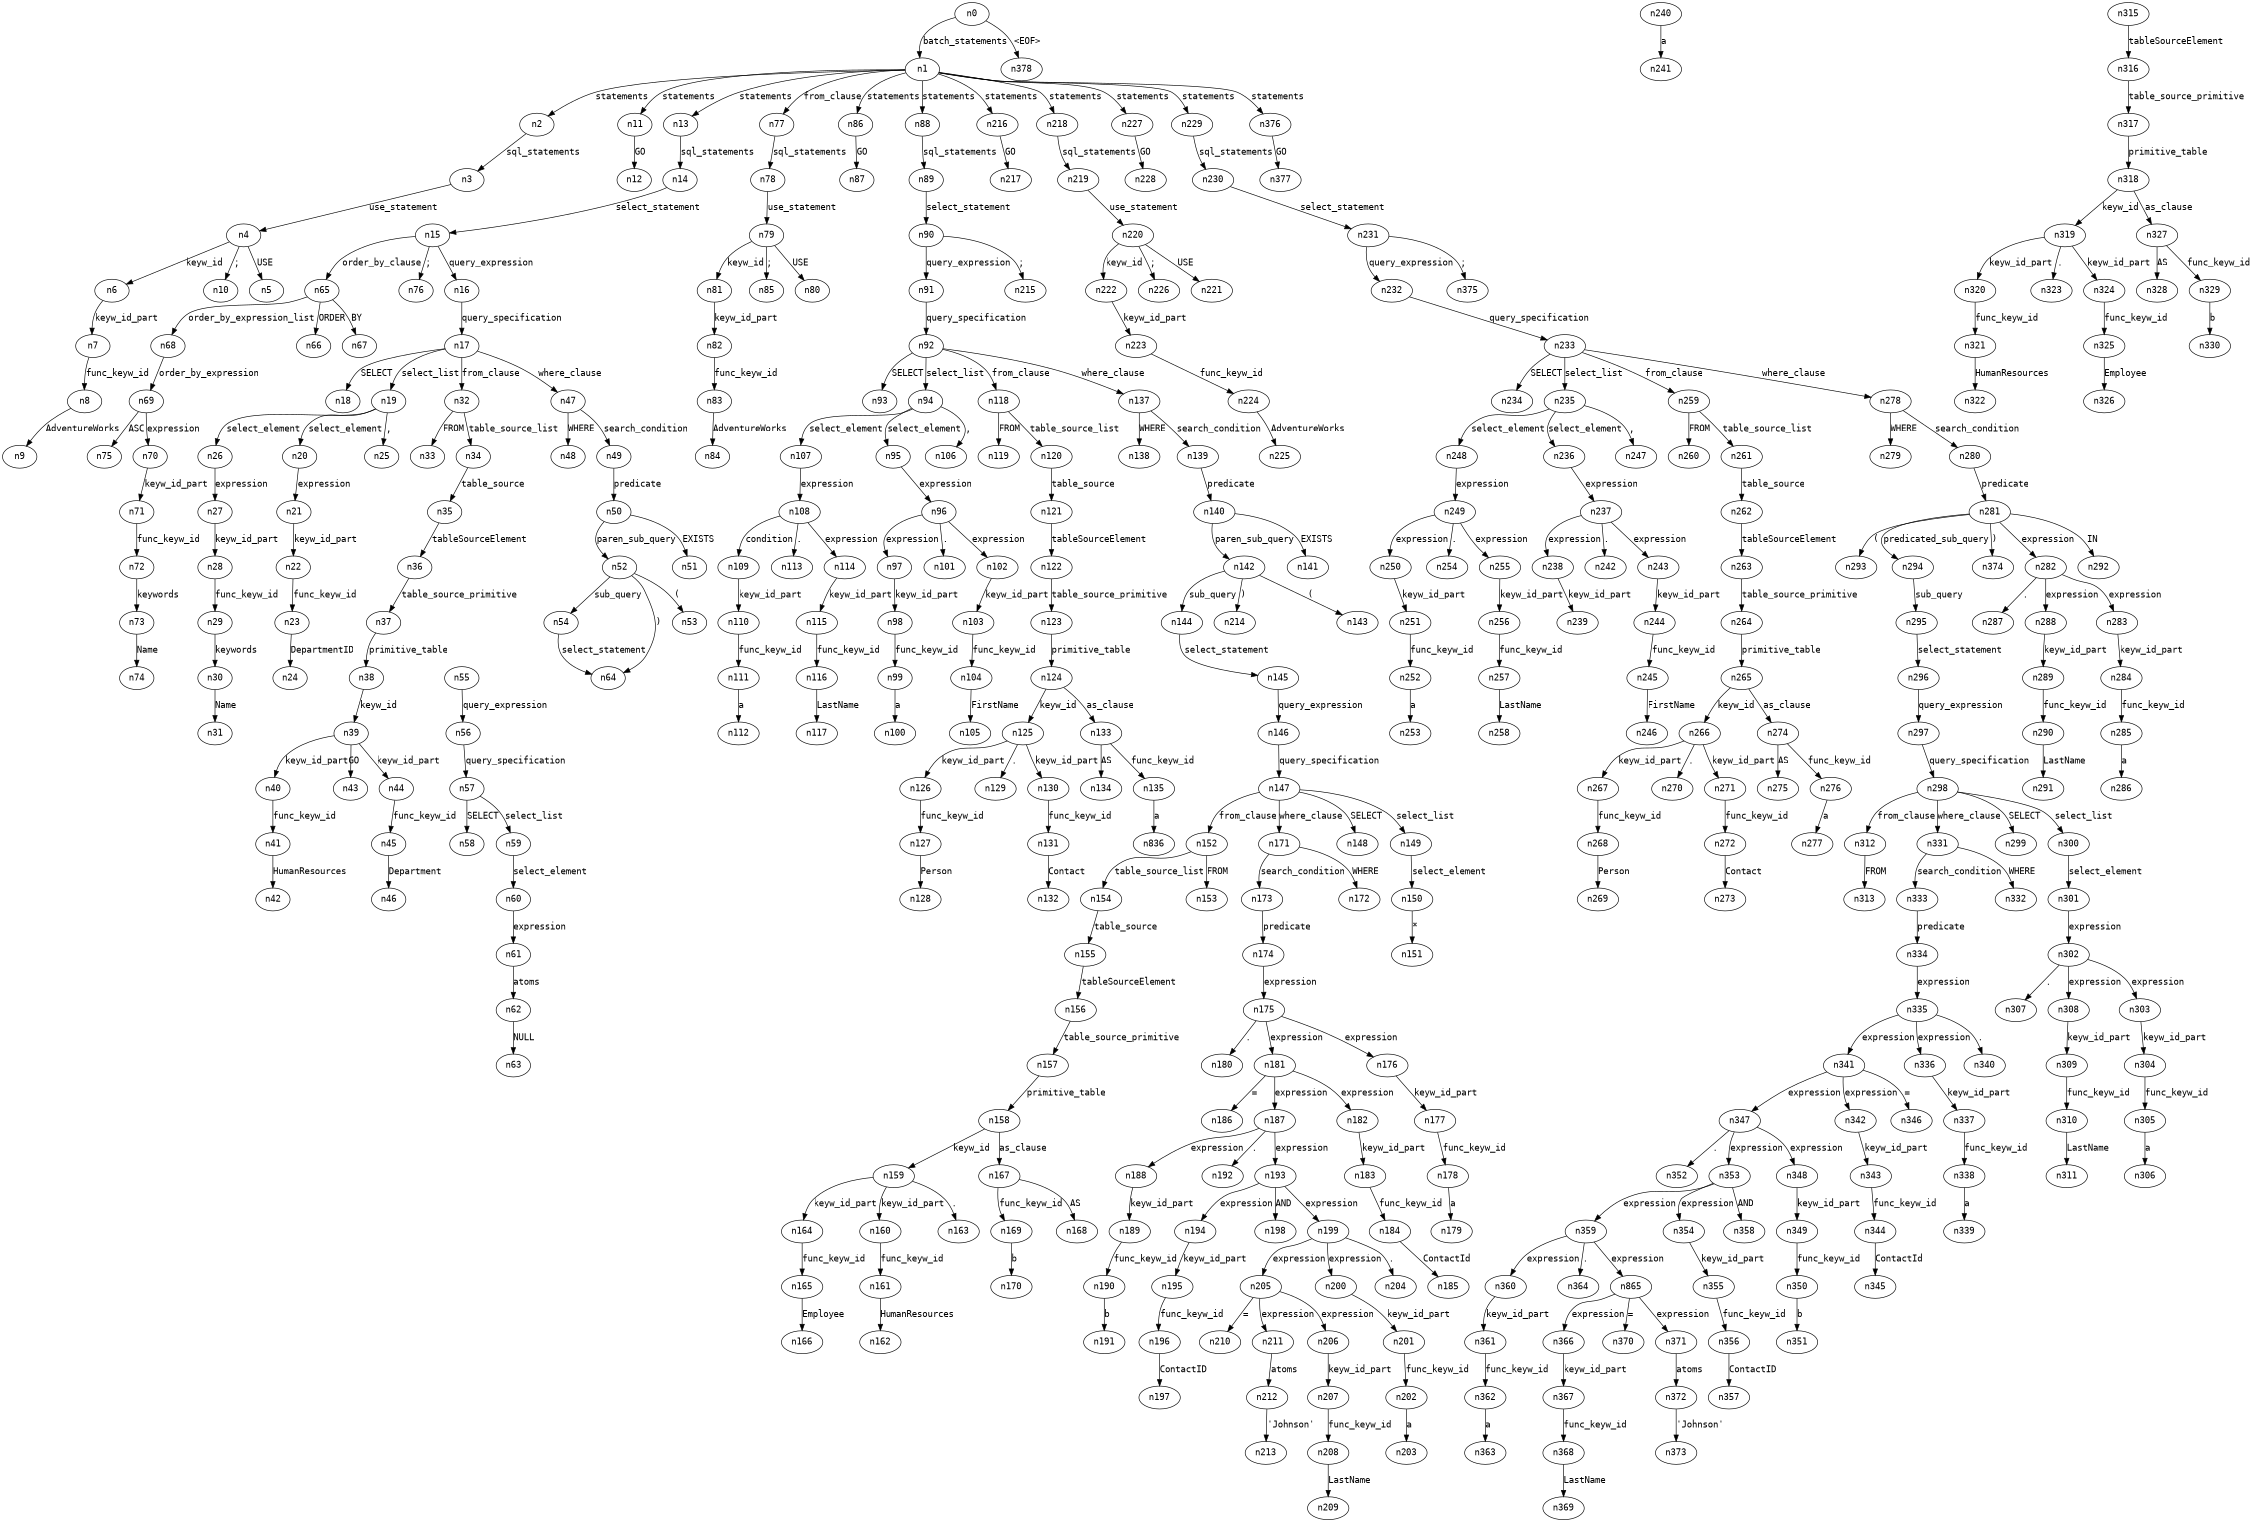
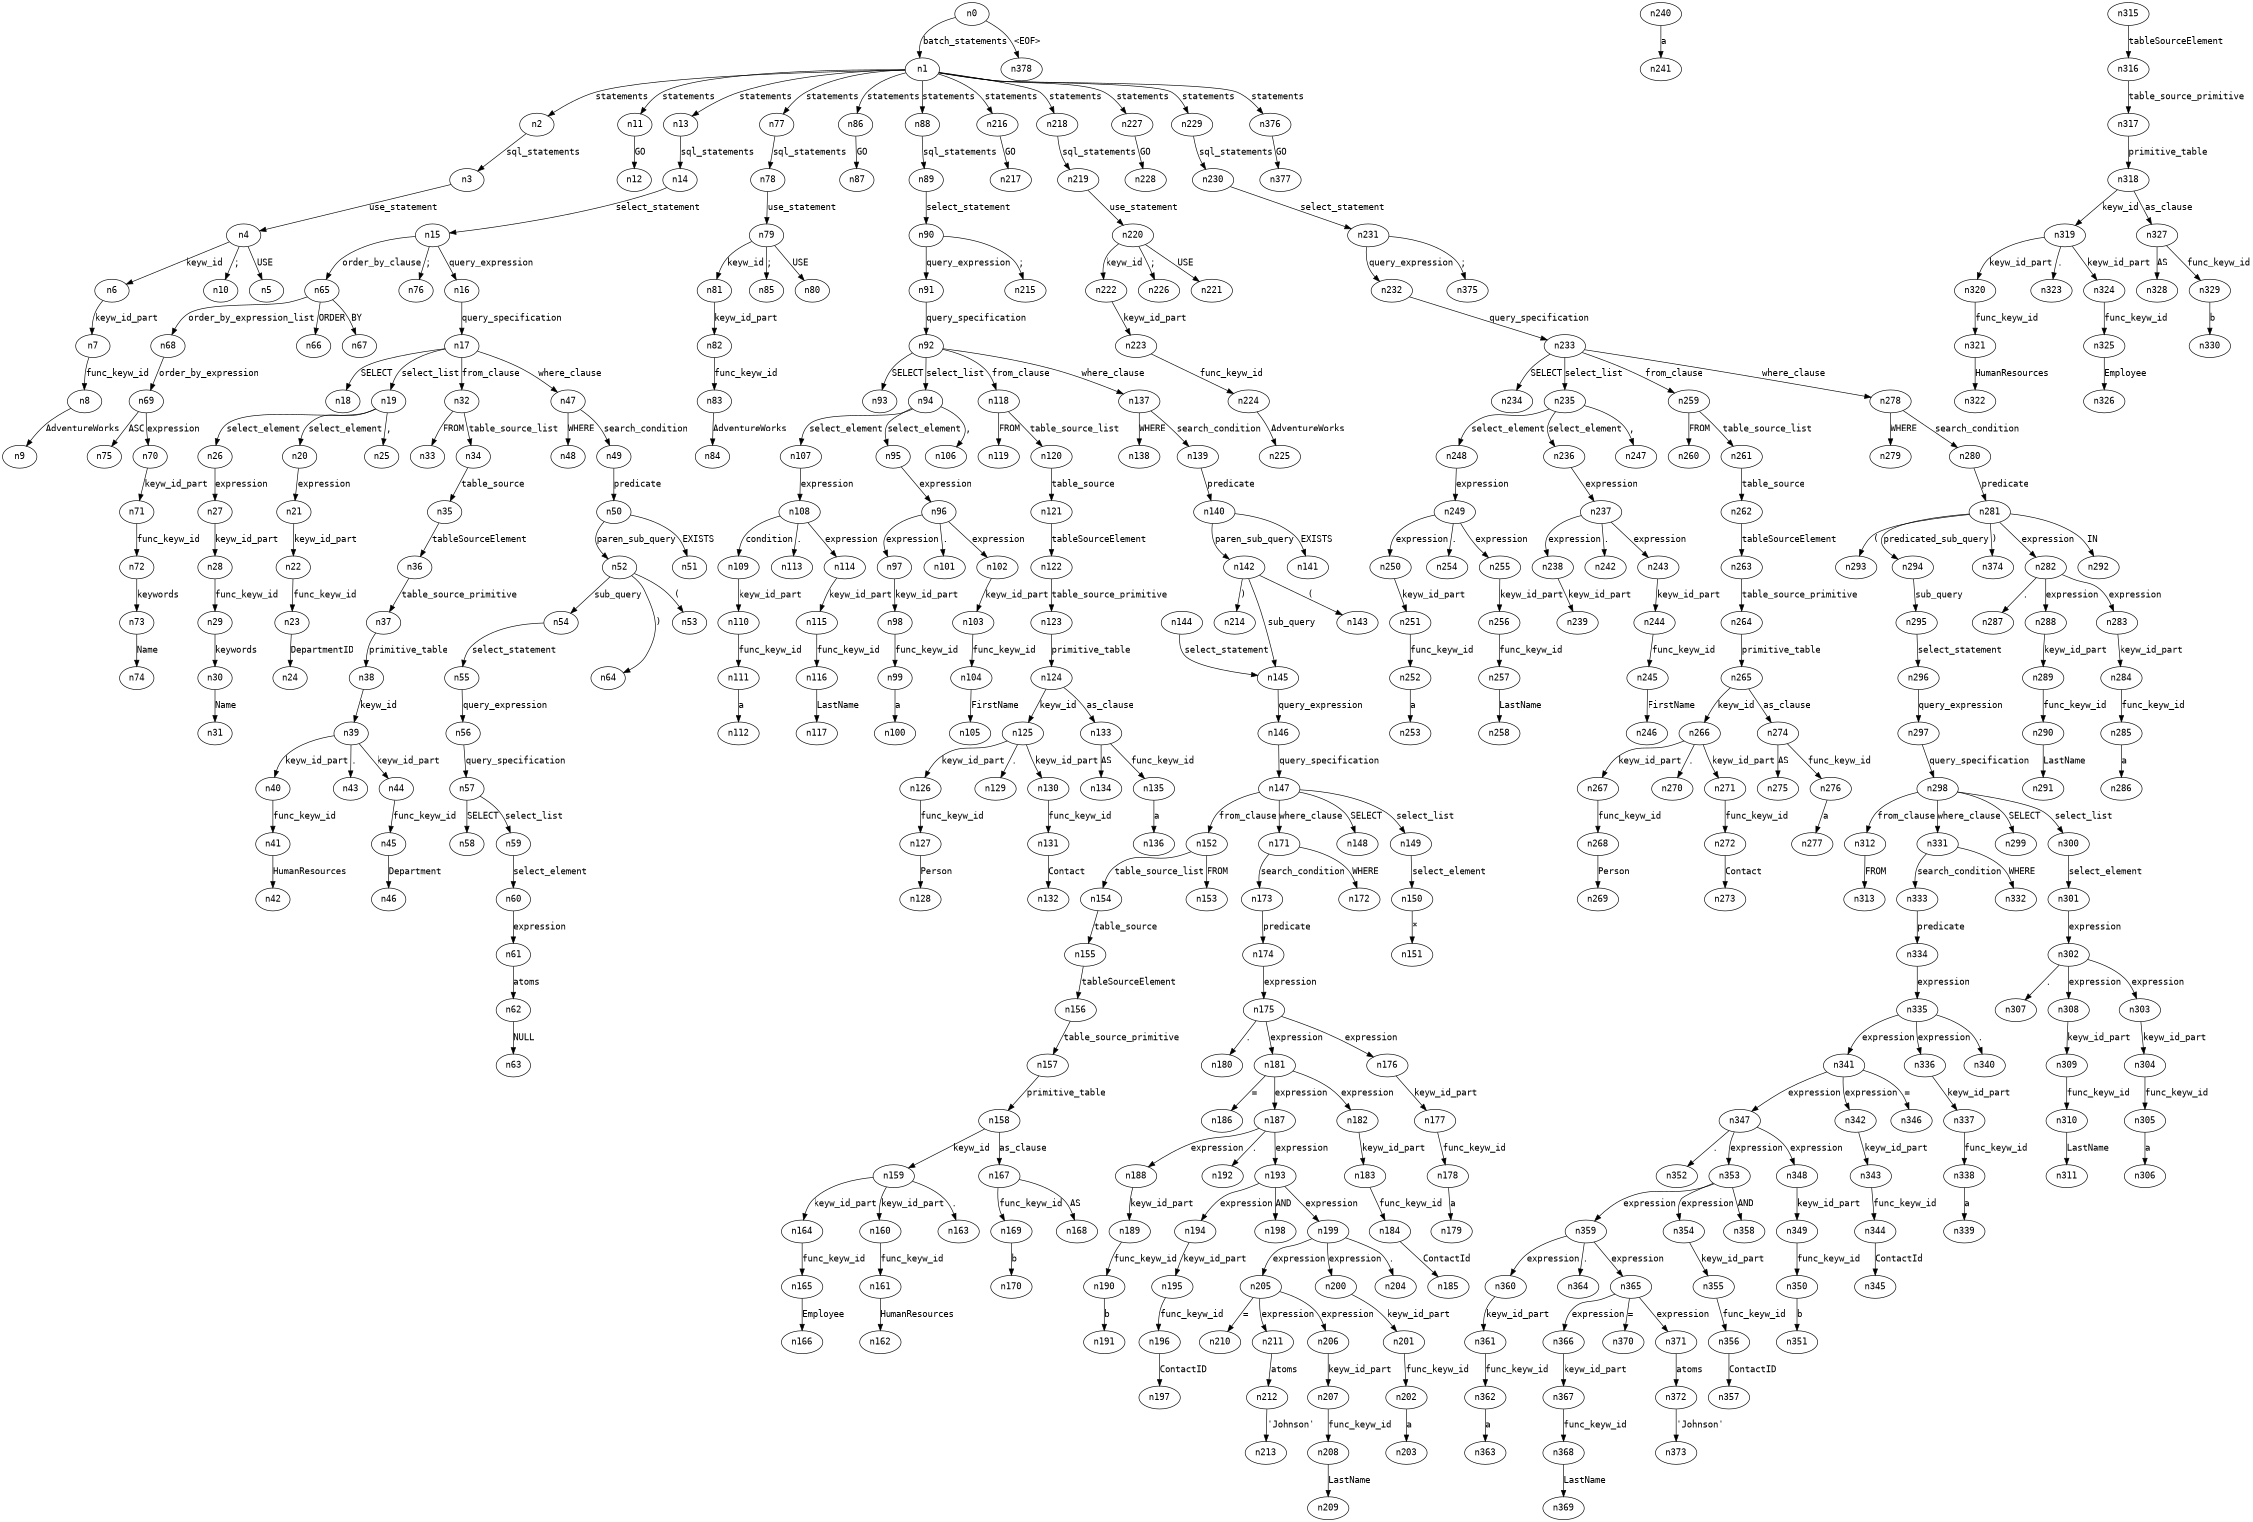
(832, 97) -> (832, 97)
(1198, 582) -> (1263, 619)
(564, 659) -> (498, 631)
(354, 761) -> (354, 761)
(1154, 844) -> (1154, 844)
(1631, 1287) -> (1631, 1287)
